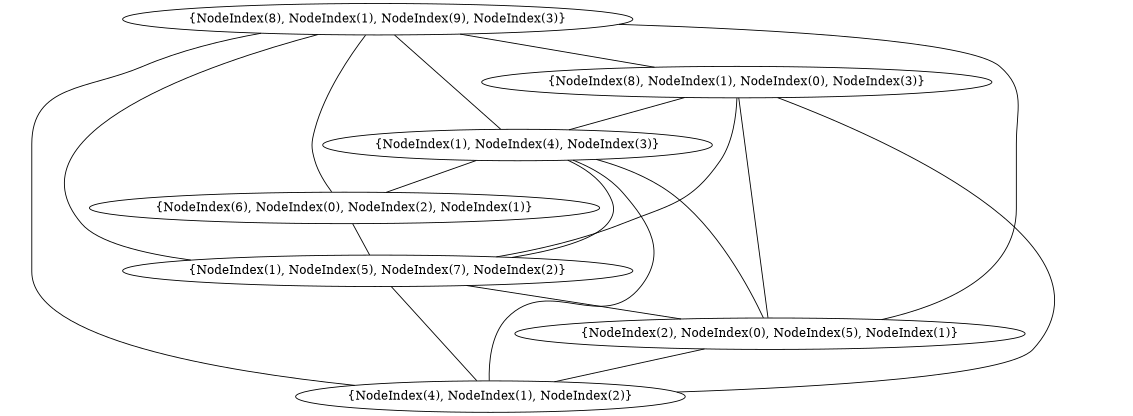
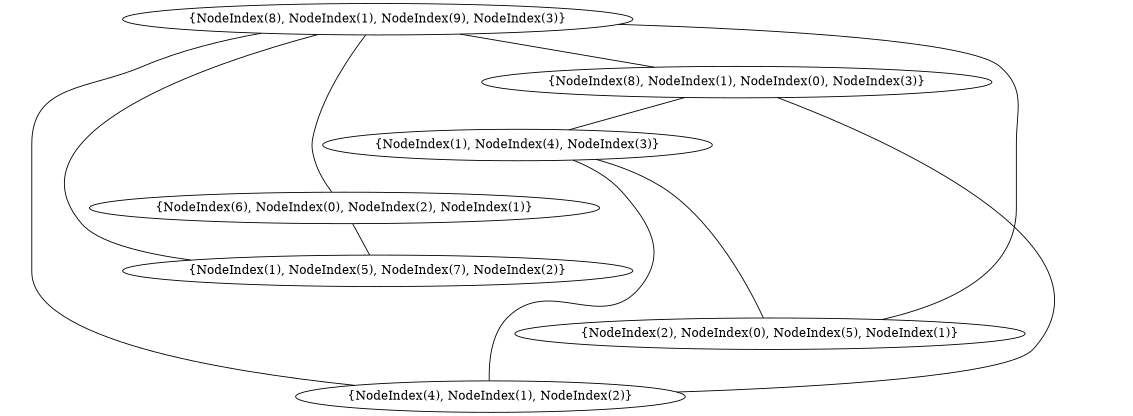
(448, 82) -> none
(431, 176) -> none
(753, 208) -> none
(648, 214) -> none
(608, 223) -> none
(536, 296) -> none
(434, 334) -> none
(629, 365) -> none
